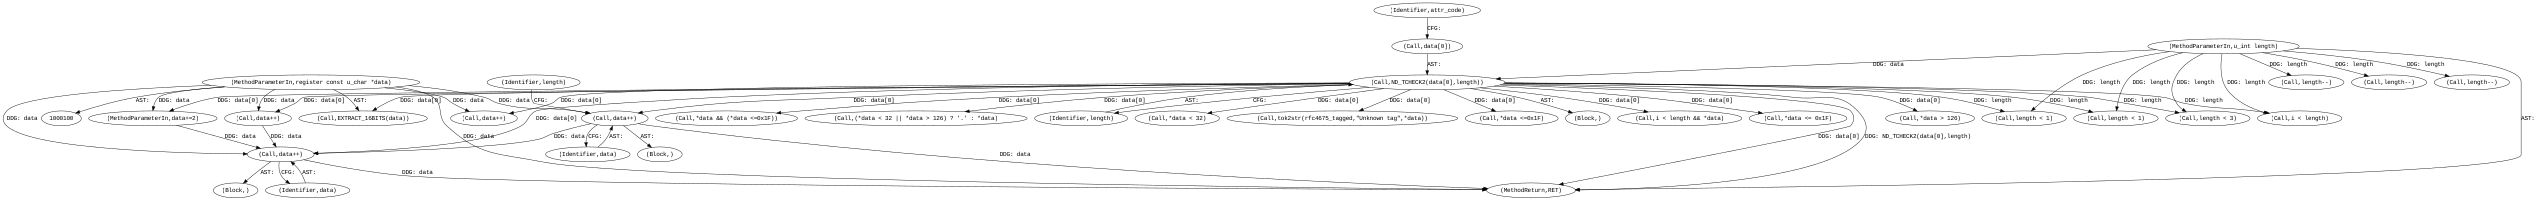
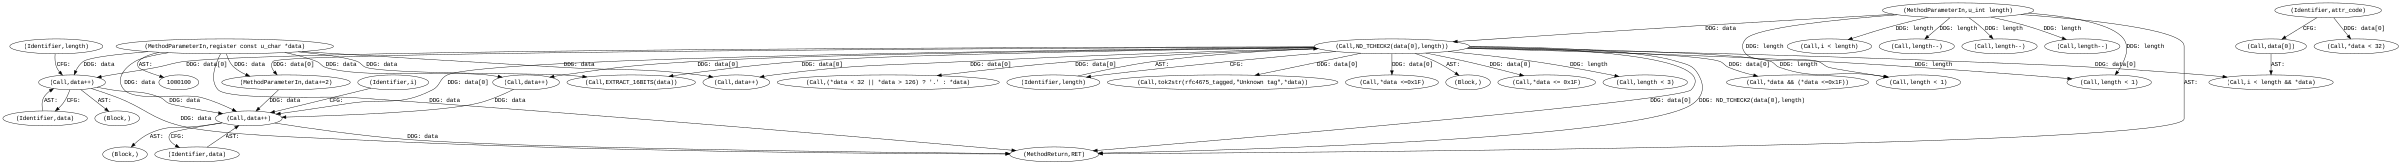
(1427, 62) -> (2271, 62)
(2176, 77) -> none
none -> (393, 82)
(2019, 90) -> none
(362, 100) -> (382, 64)
(1298, 100) -> (2341, 27)
(1930, 118) -> none
